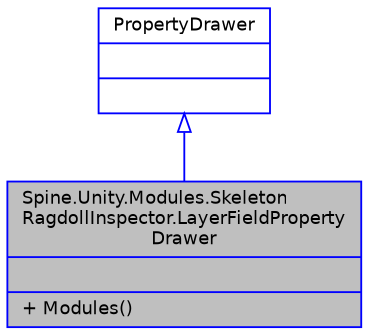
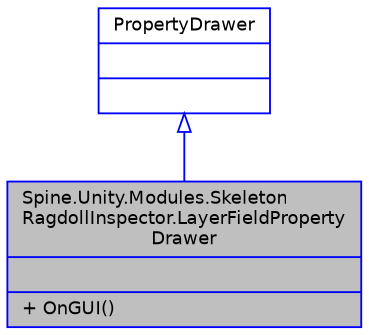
(78, 309) -> (69, 309)
